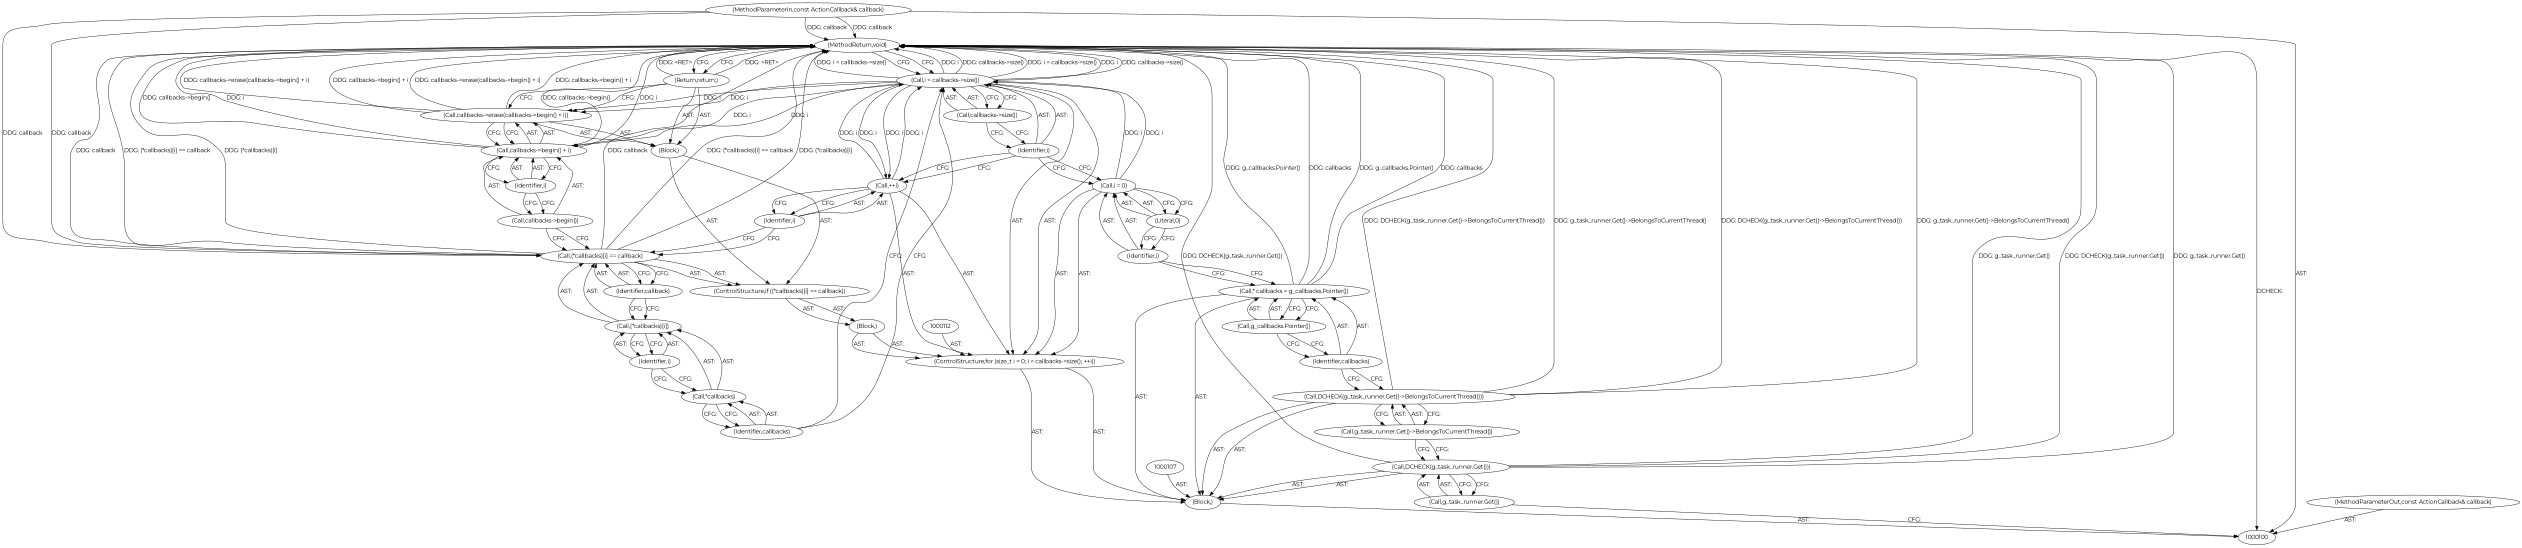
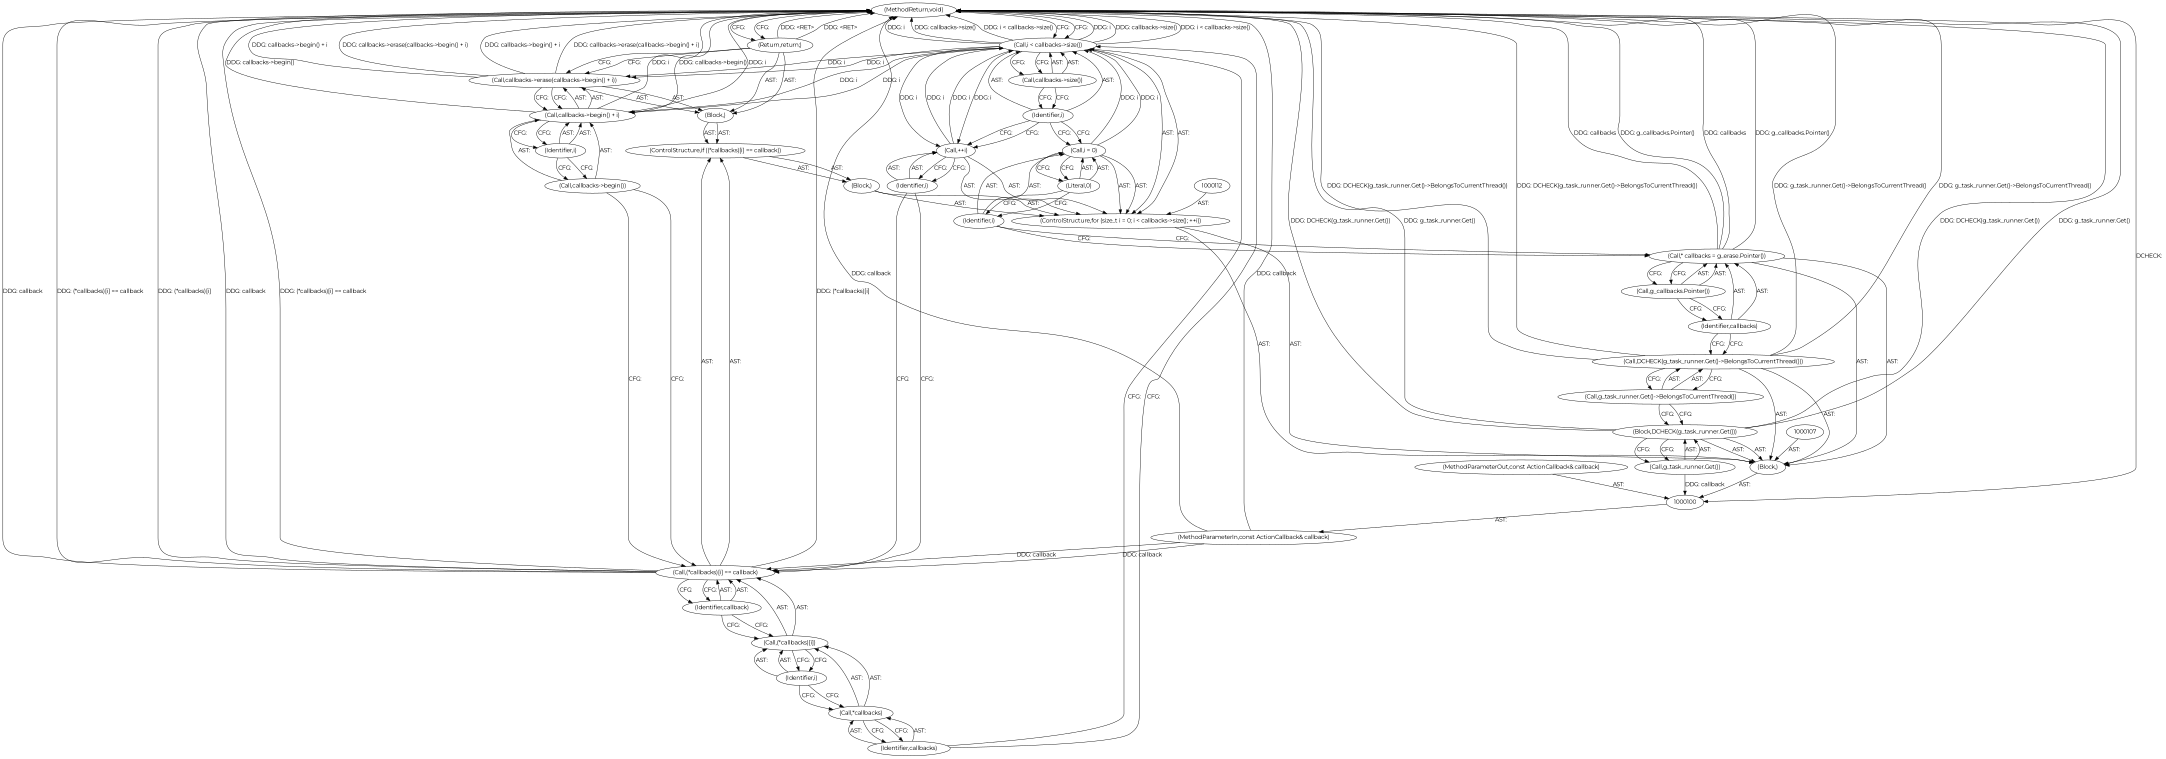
(1850, 26) -> (1495, 518)
(1294, 291) -> (1717, 256)
(1441, 467) -> (1685, 432)
(1915, 520) -> (1705, 485)
